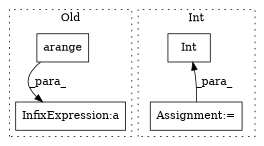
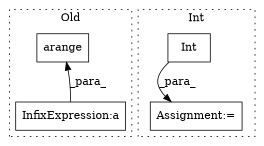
(29, 79) -> (70, 86)
(196, 86) -> (158, 78)
